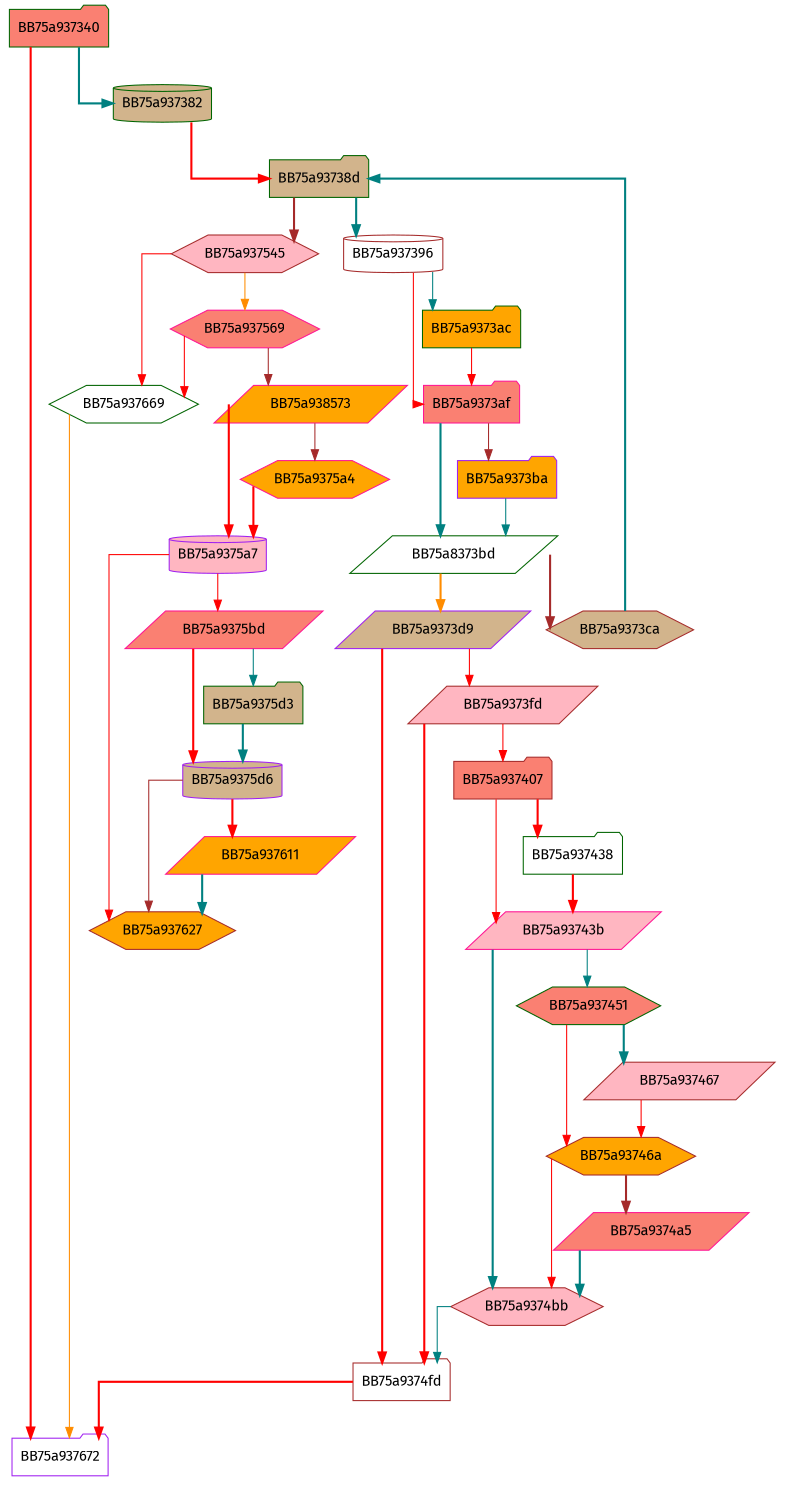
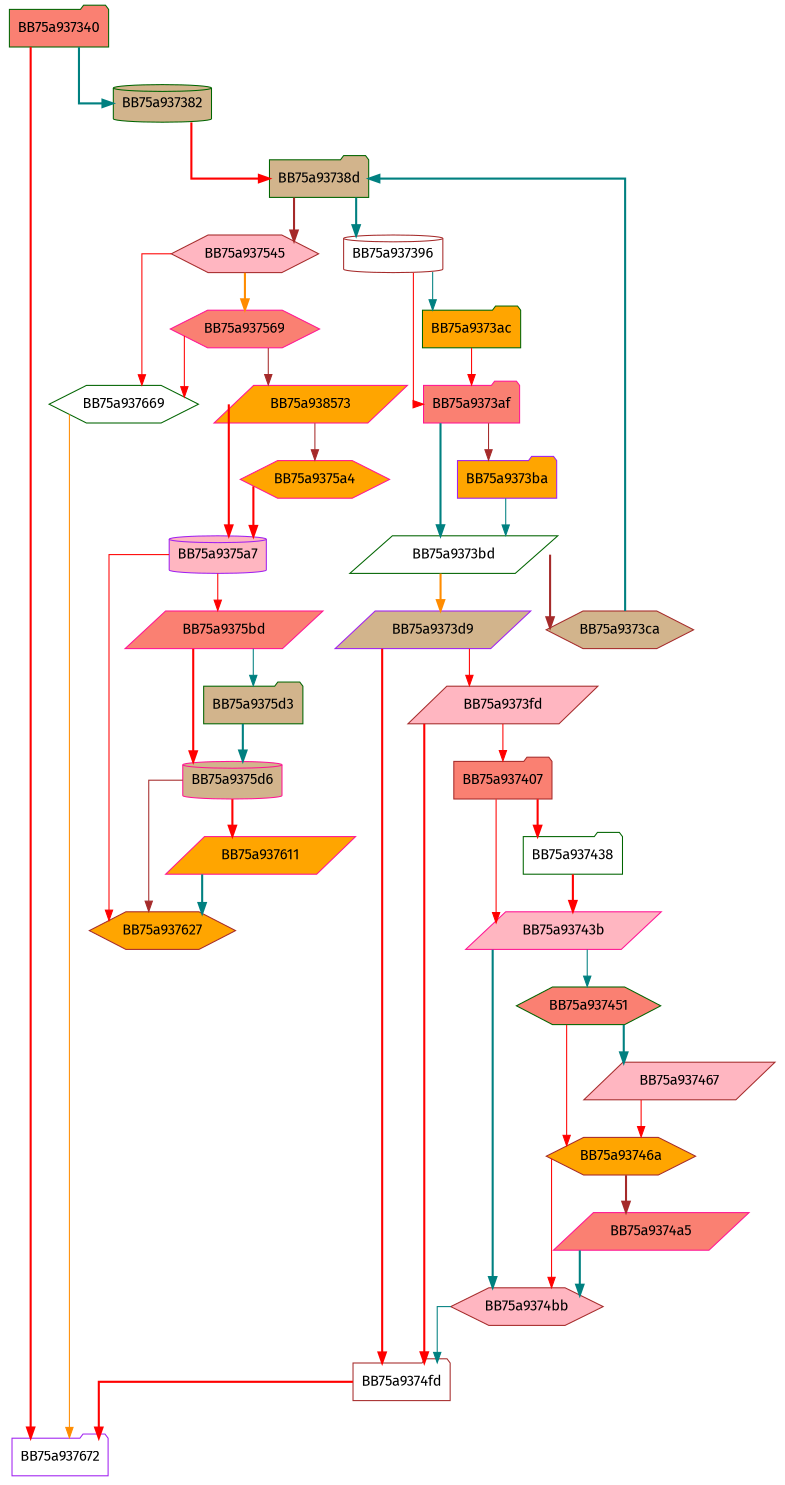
(245, 286) -> (245, 286)
(454, 555) -> (454, 555)
(232, 780) -> (232, 780)
